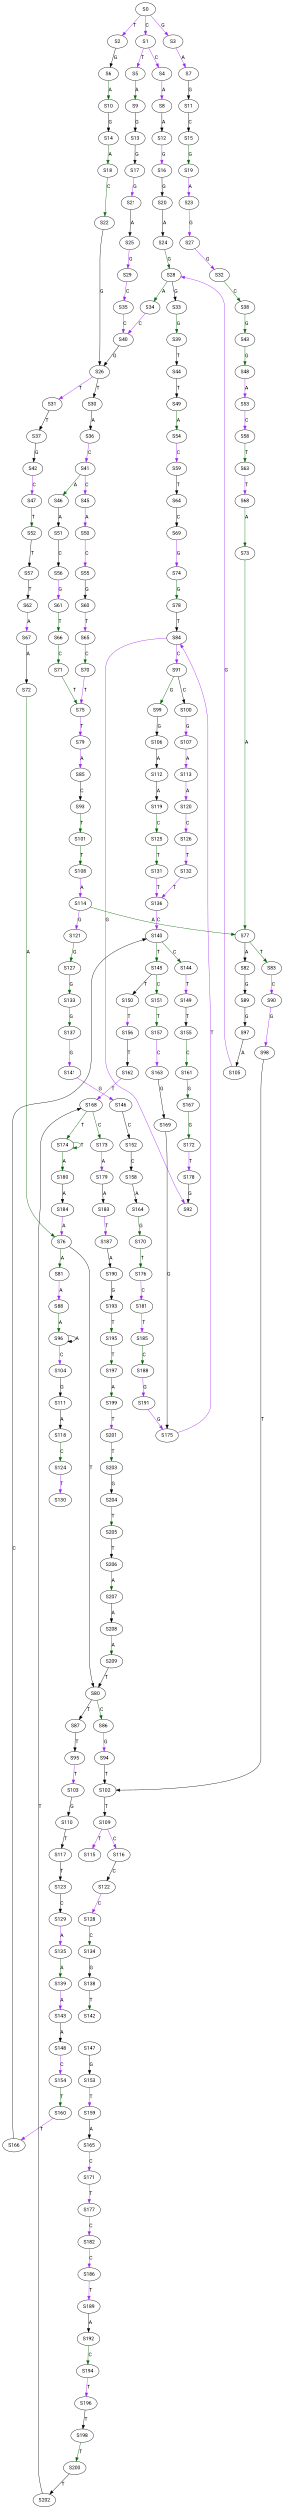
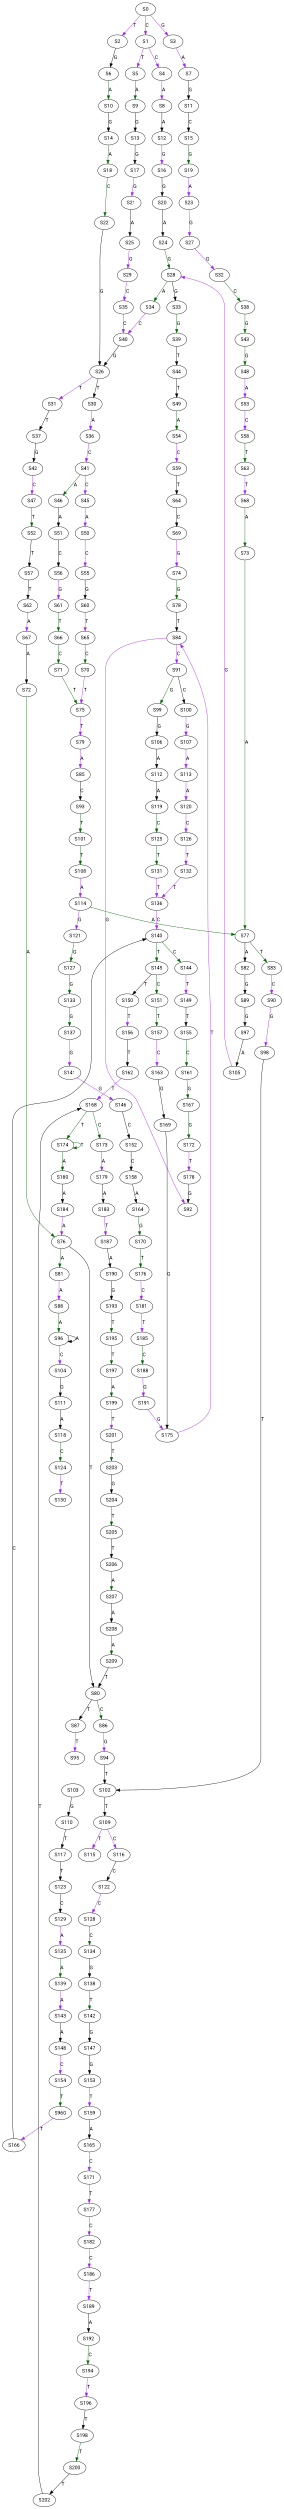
(91, 418) -> (91, 418)
(75, 1740) -> (75, 1740)
(74, 1772) -> none
none -> (90, 2030)
(60, 2113) -> (60, 2113)
